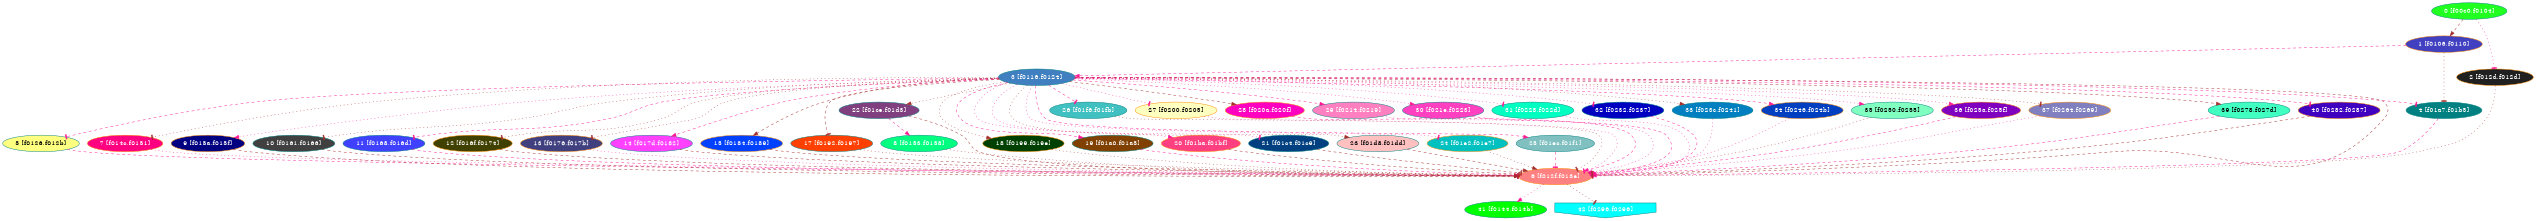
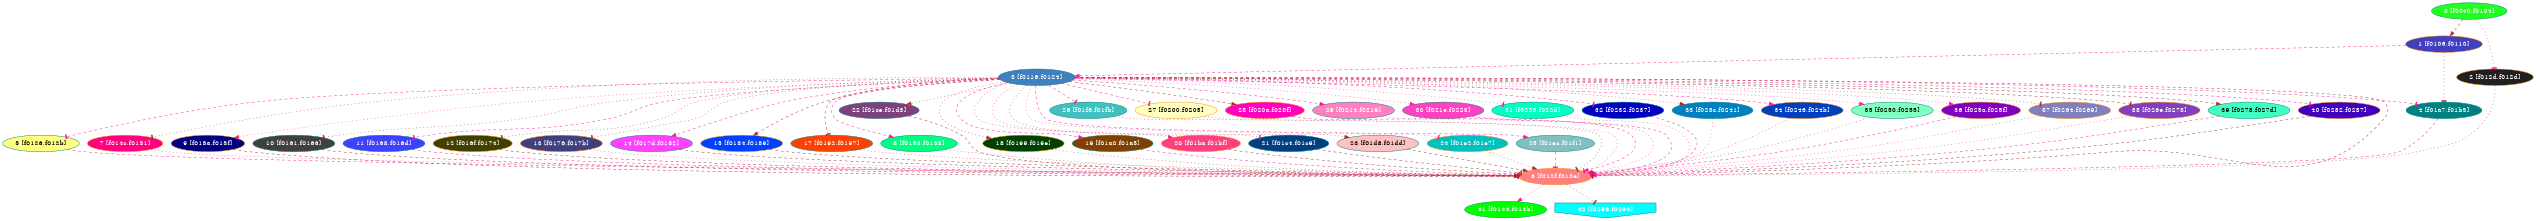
(1411, 88) -> (1411, 88)
(1105, 93) -> (1105, 93)
none -> (2159, 110)
(897, 125) -> (833, 104)
